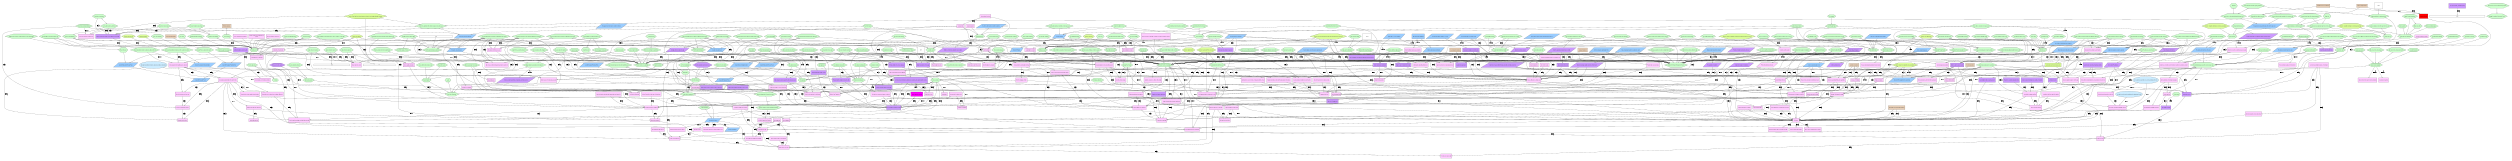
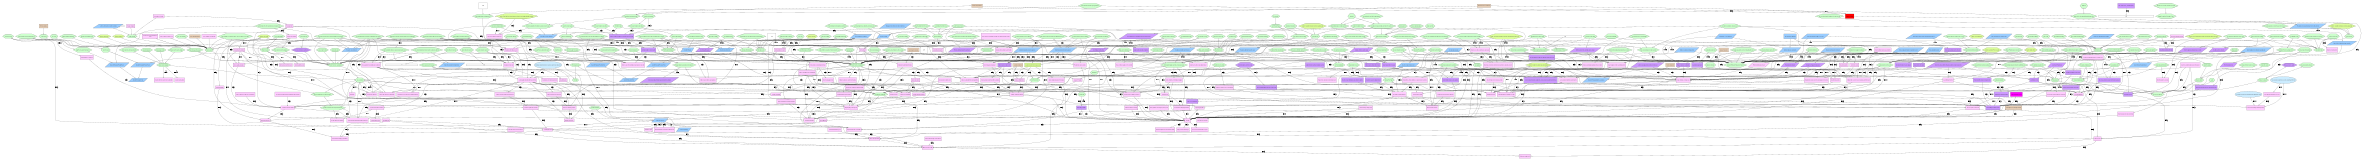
(2410, 16) -> none
(651, 50) -> (301, 50)
none -> (1934, 50)
(535, 85) -> (286, 44)
